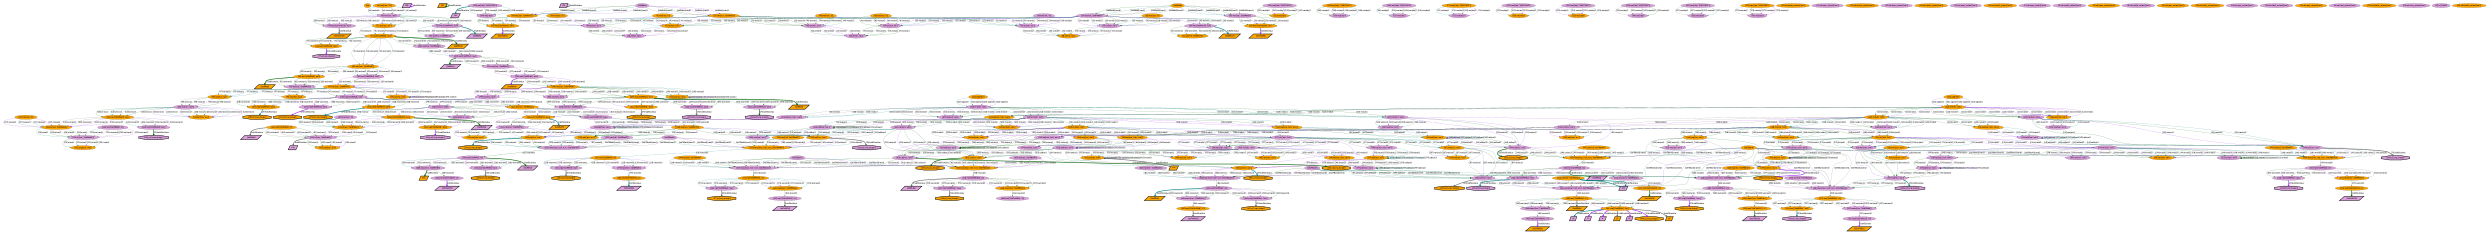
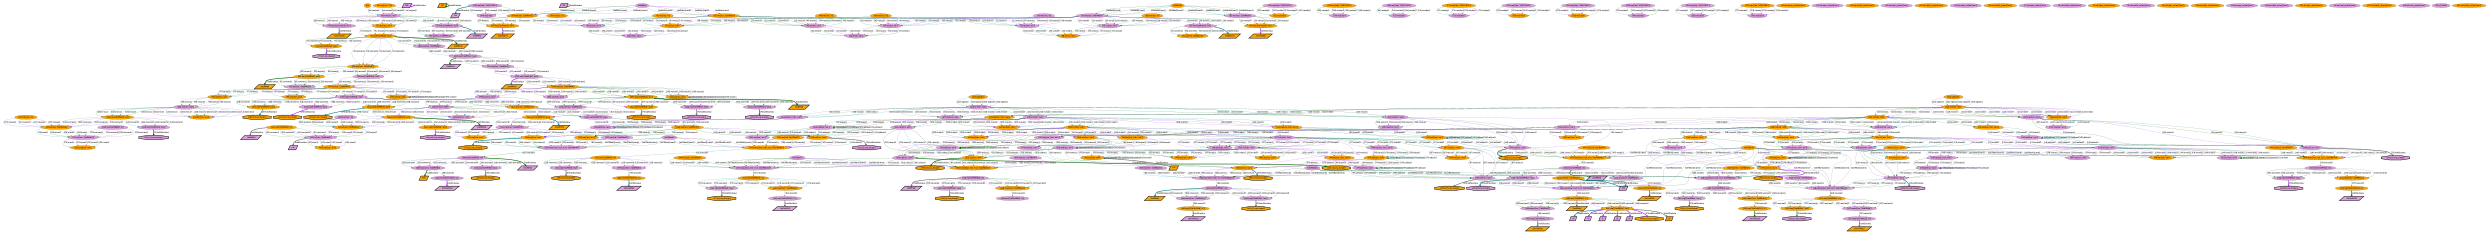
(973, 172) -> none
(1617, 219) -> (1617, 219)
